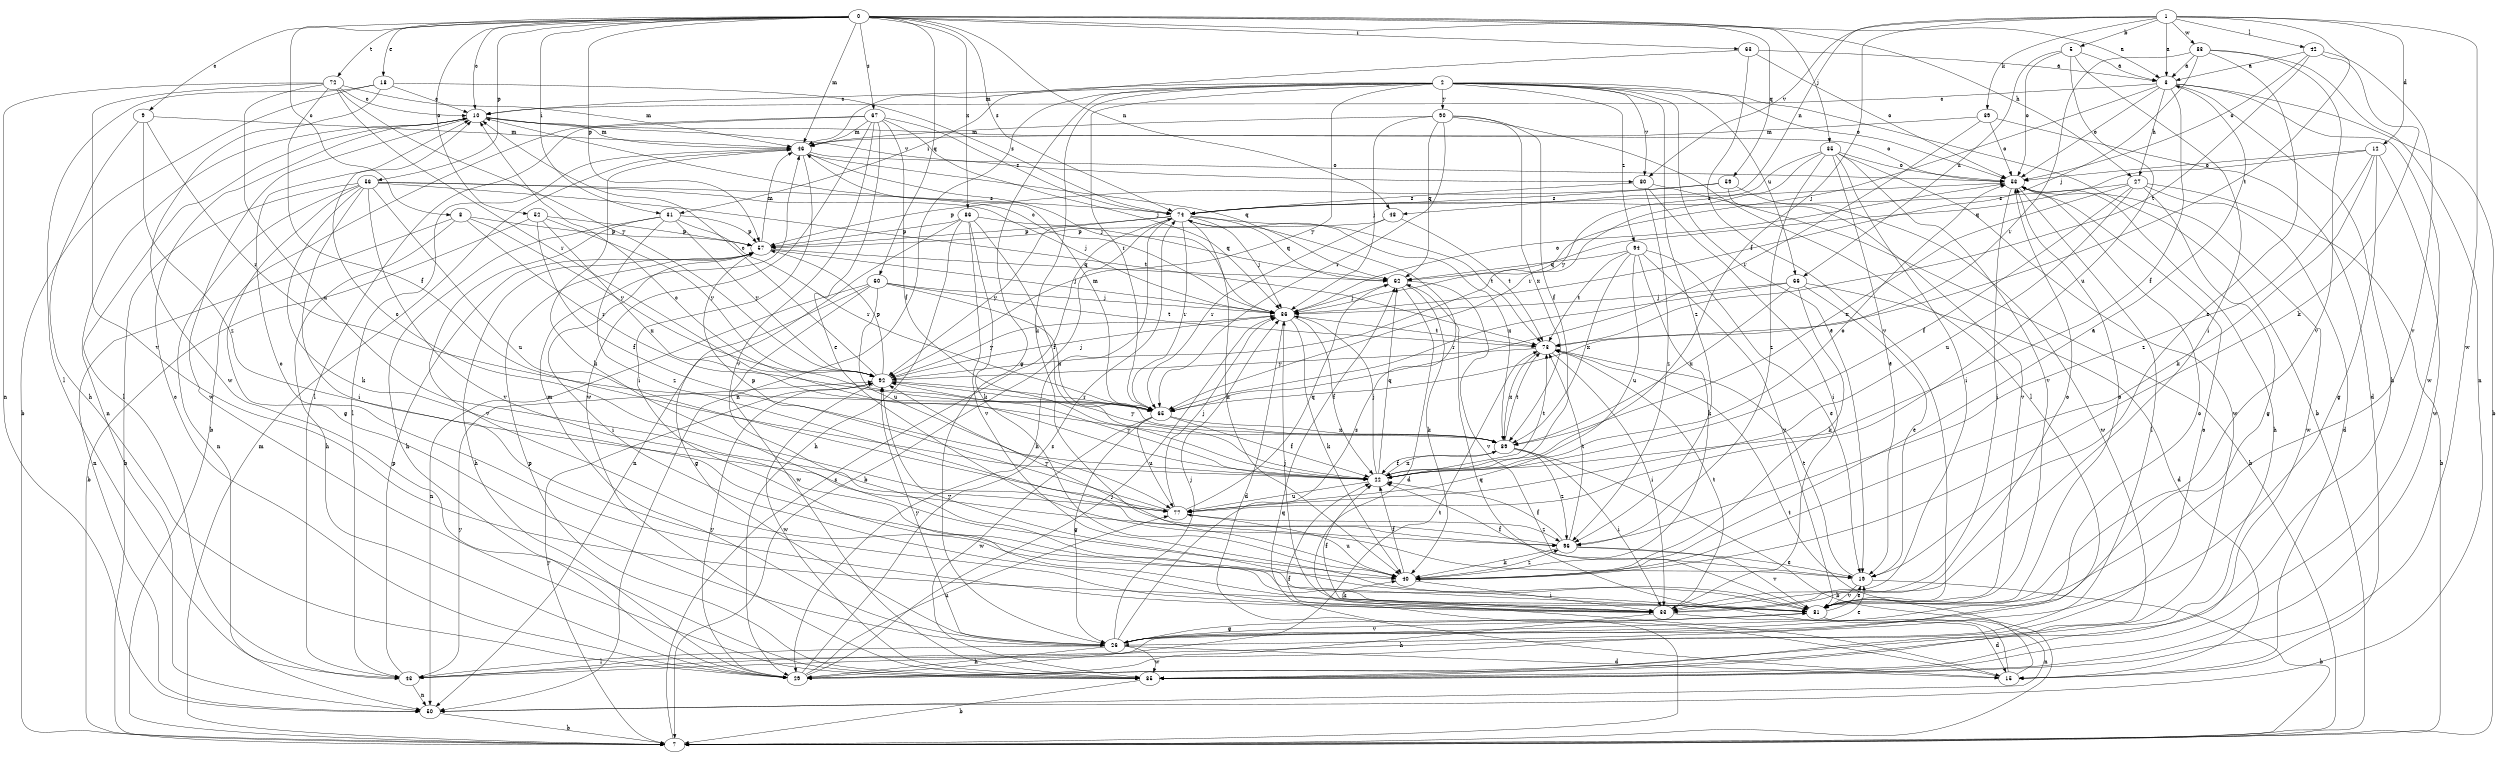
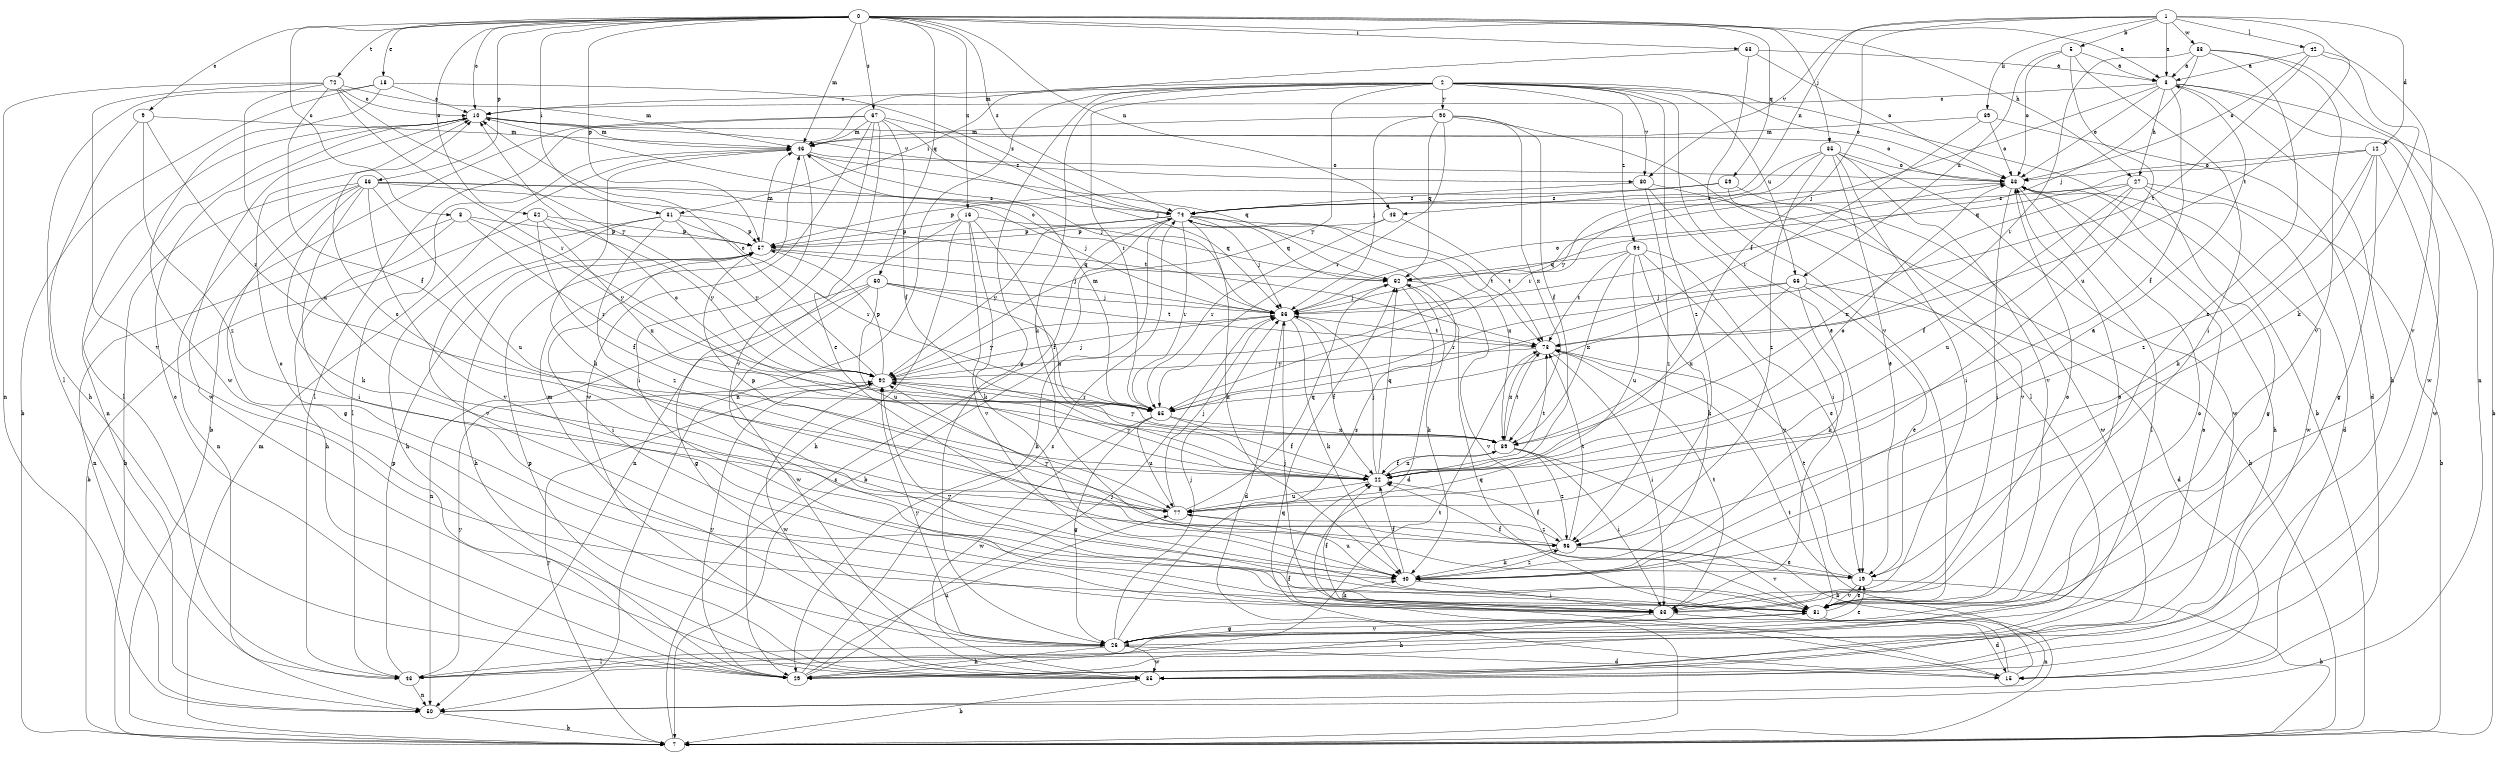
(968, 215) -> (968, 215)
(2263, 639) -> none
